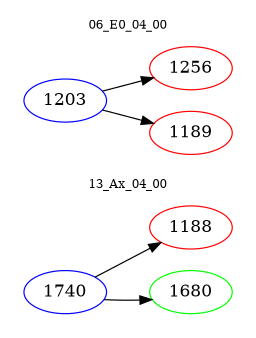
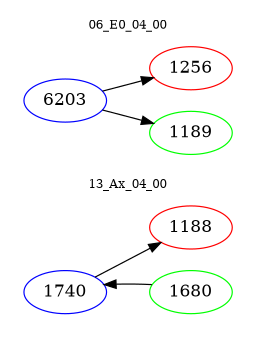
(65, 101) -> (65, 101)
(191, 133) -> (191, 133)
(122, 300) -> (134, 284)
